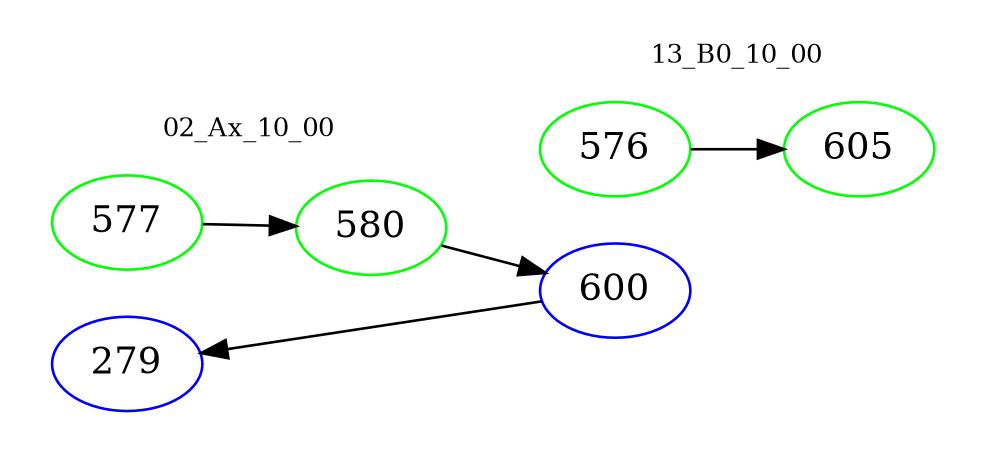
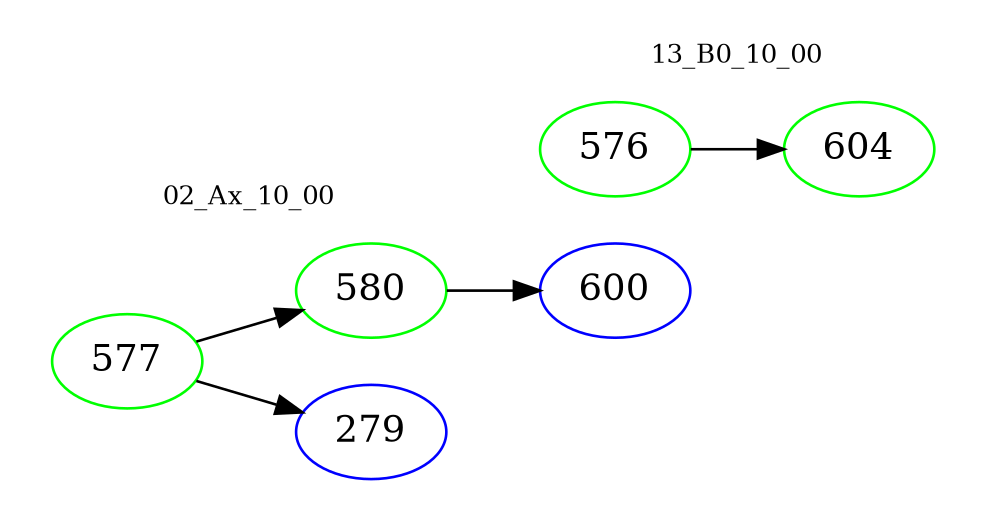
(859, 149) -> (859, 149)
(385, 325) -> (236, 393)
